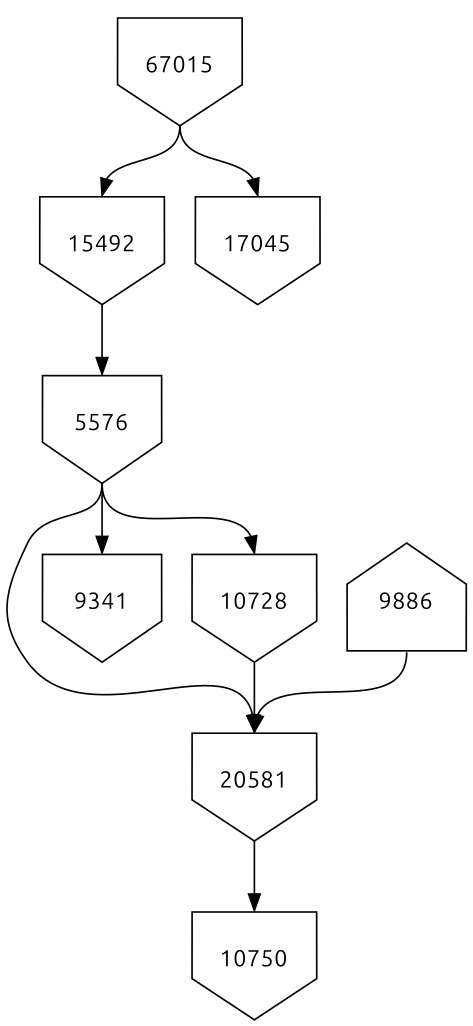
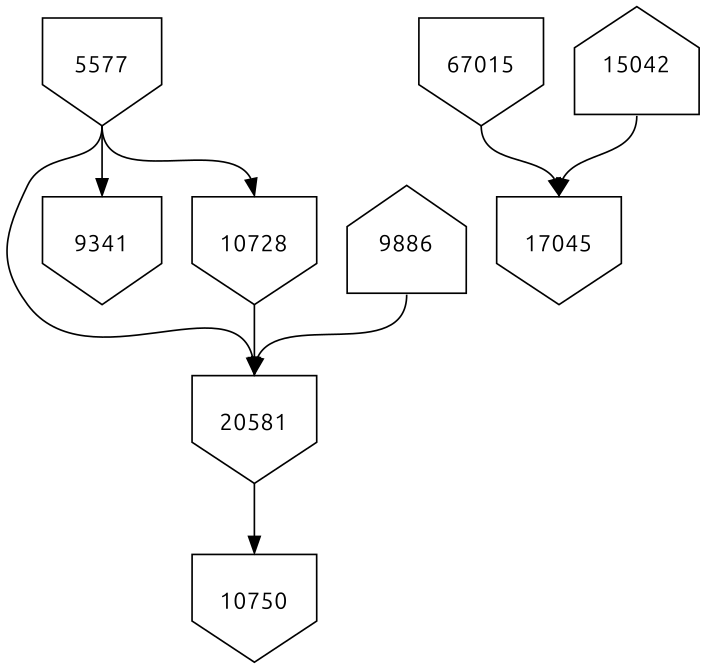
none -> (637, 66)
(102, 245) -> none
(102, 424) -> (102, 66)
